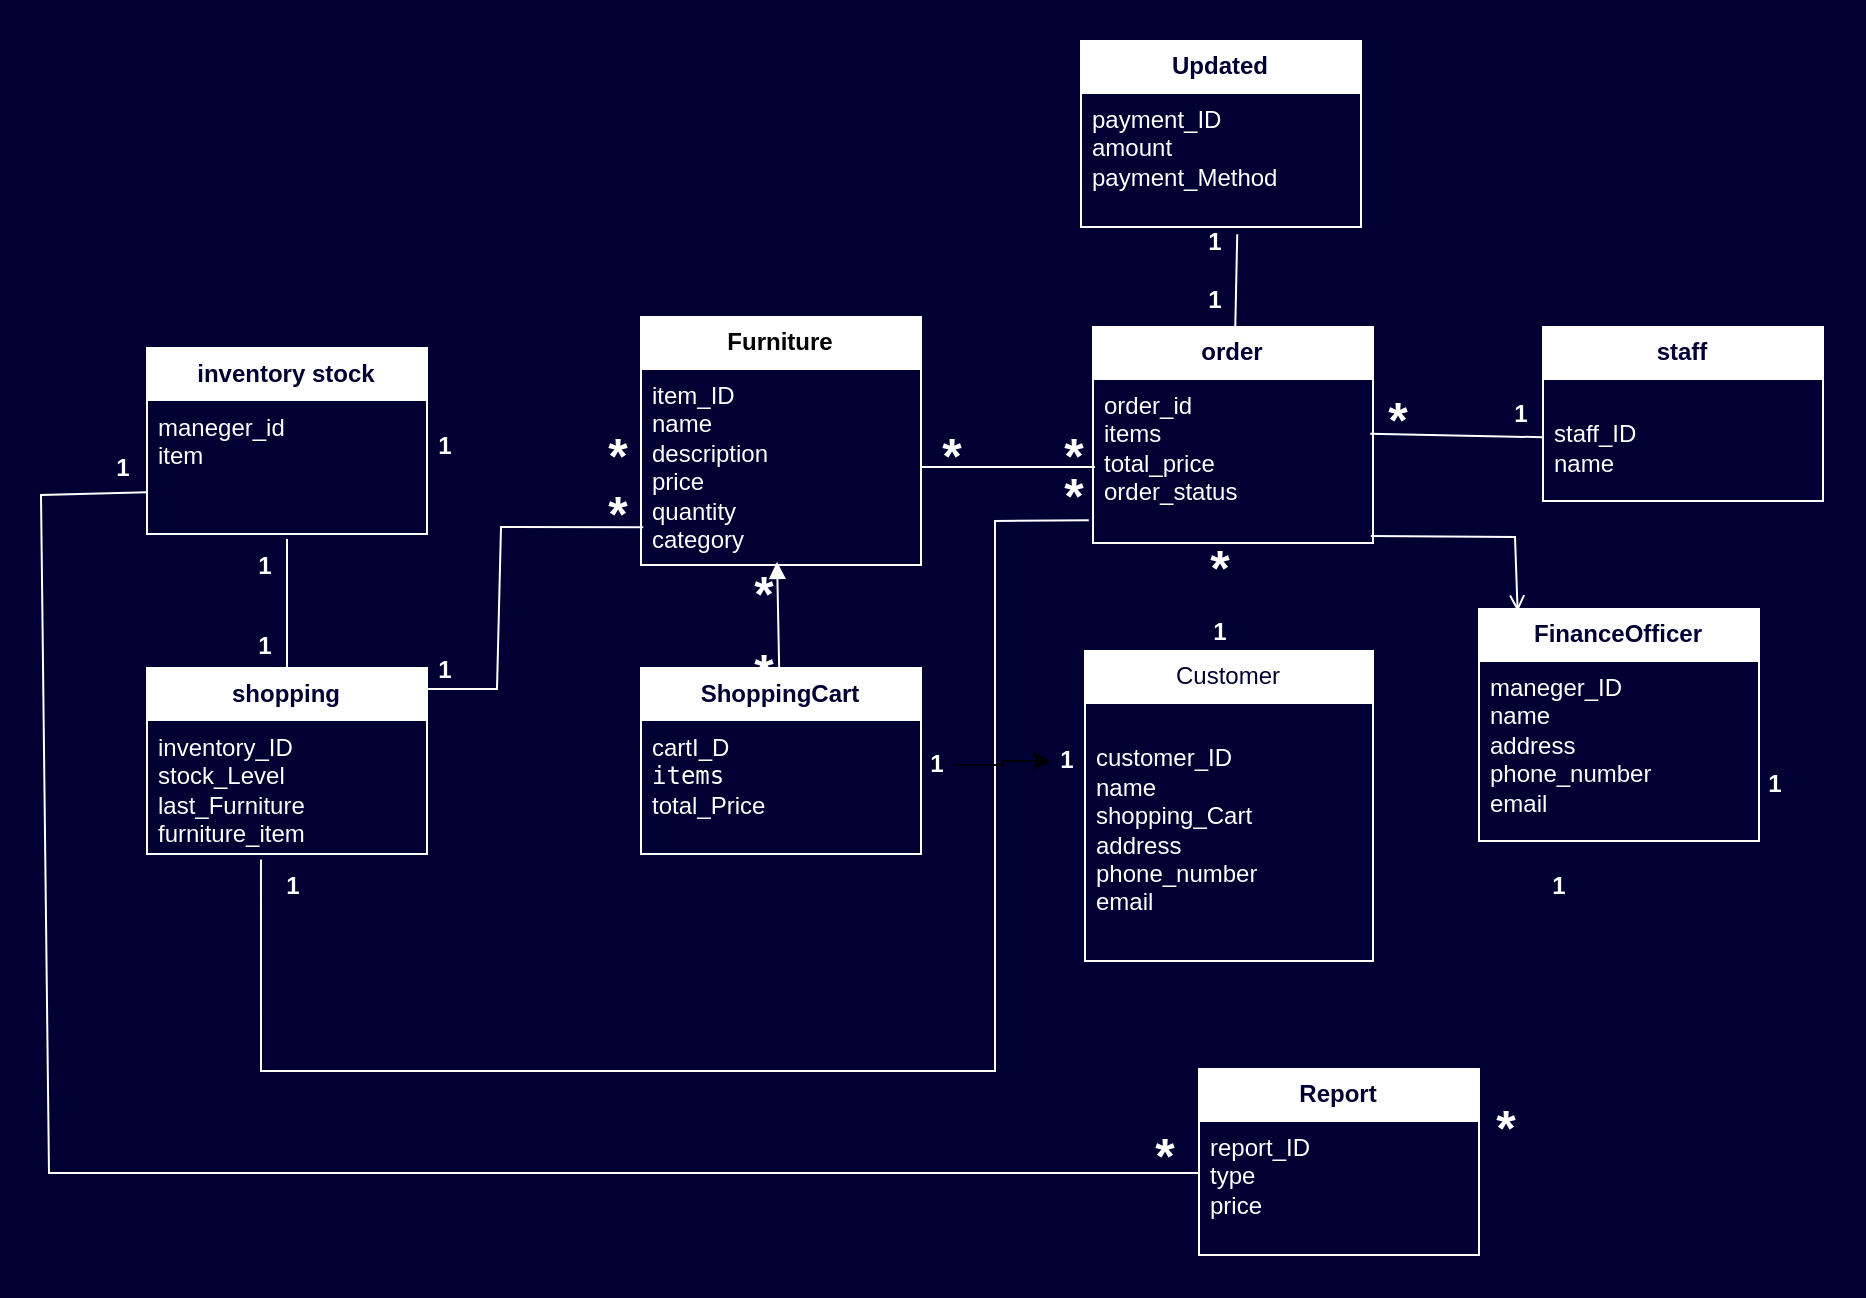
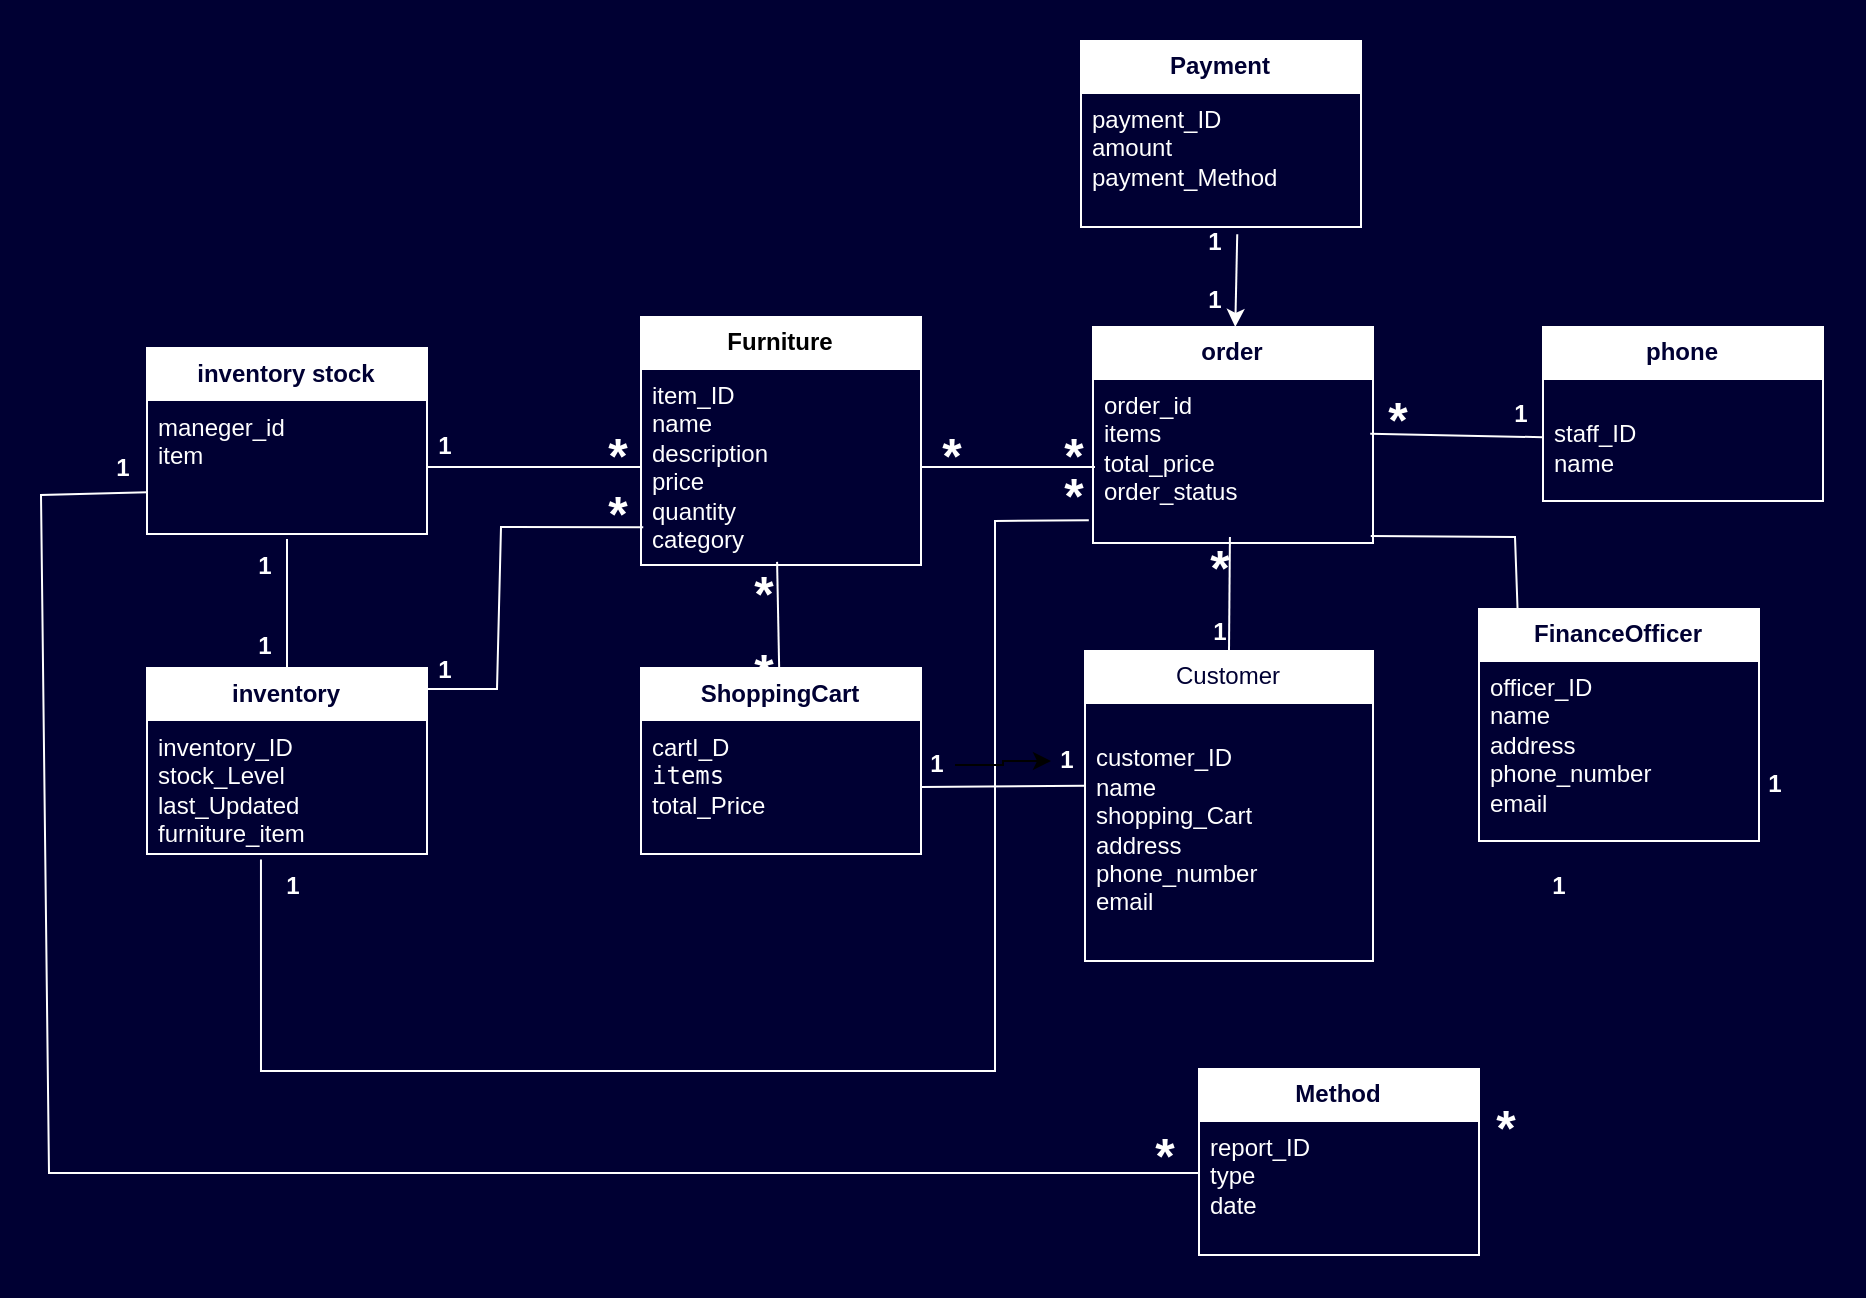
(1221, 67) -> (1221, 67)
(1235, 317) -> (1236, 312)
(1683, 353) -> (1683, 353)
none -> (534, 467)
(777, 579) -> (777, 571)
none -> (1229, 594)
(1517, 604) -> (1517, 605)
(287, 695) -> (287, 695)
(1572, 747) -> (1572, 747)
none -> (1002, 786)
(247, 793) -> (247, 793)
(1339, 1095) -> (1339, 1095)
(1271, 1178) -> (1271, 1178)
